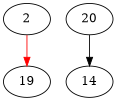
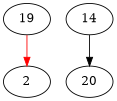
(27, 46) -> (27, 46)
(90, 46) -> (90, 46)
